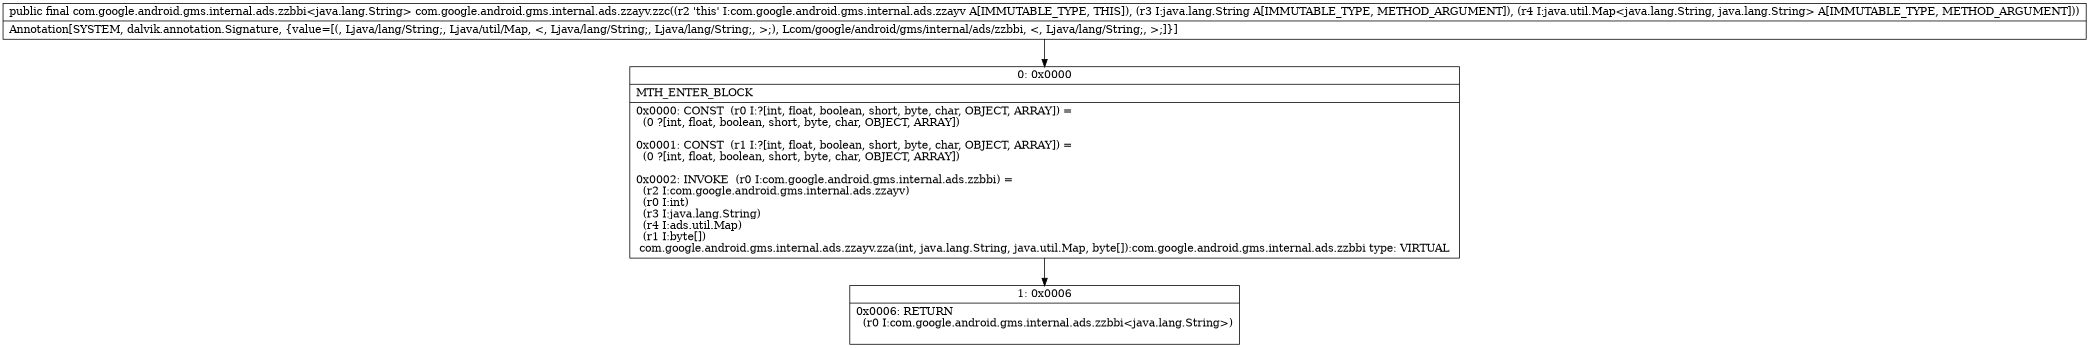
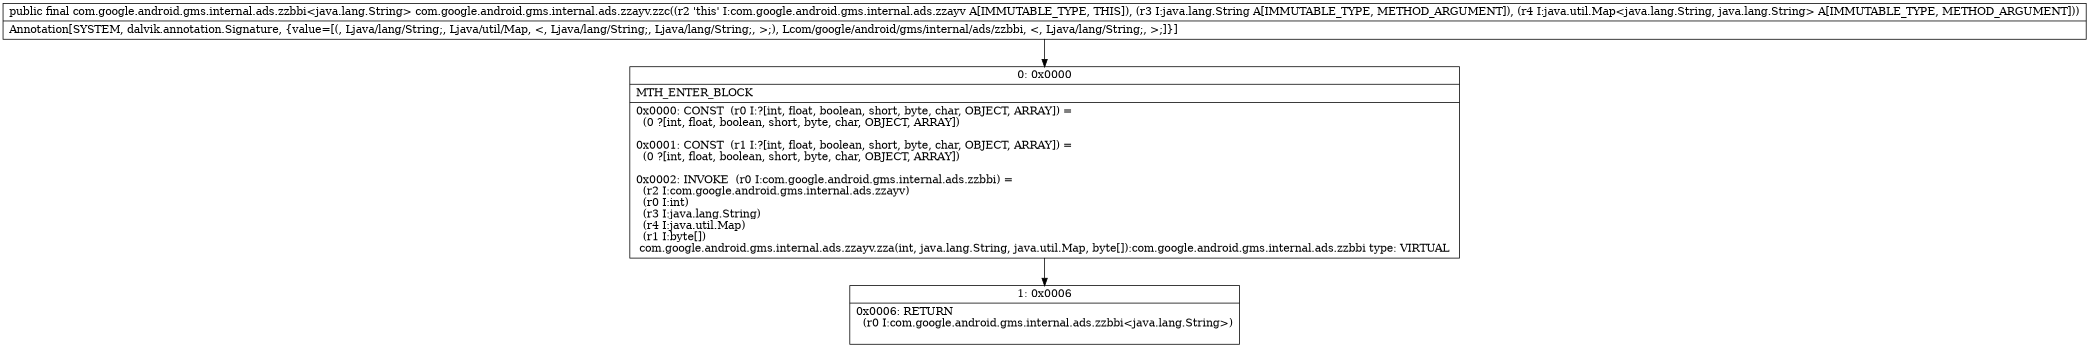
(689, 226) -> (691, 226)
